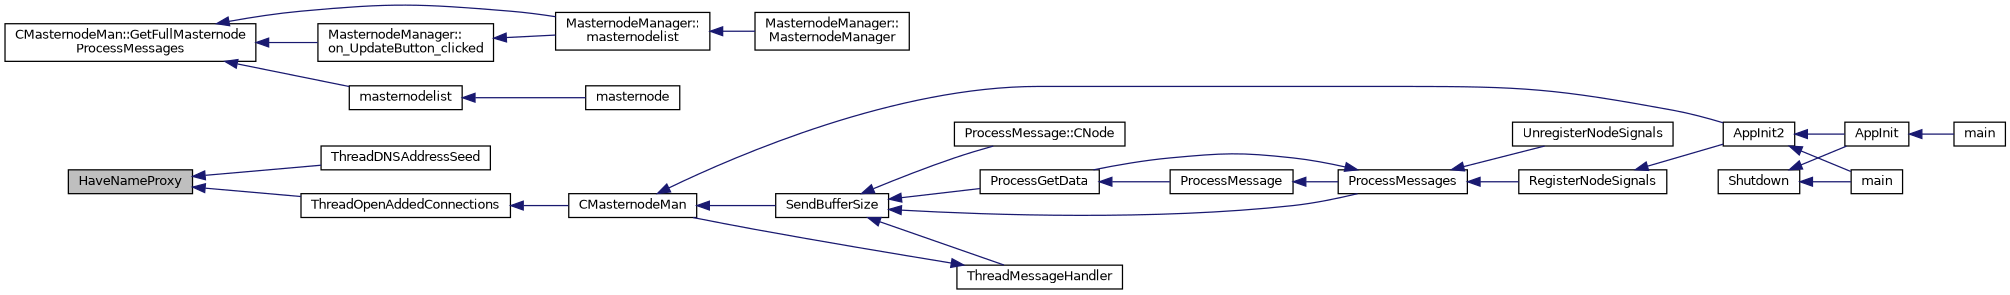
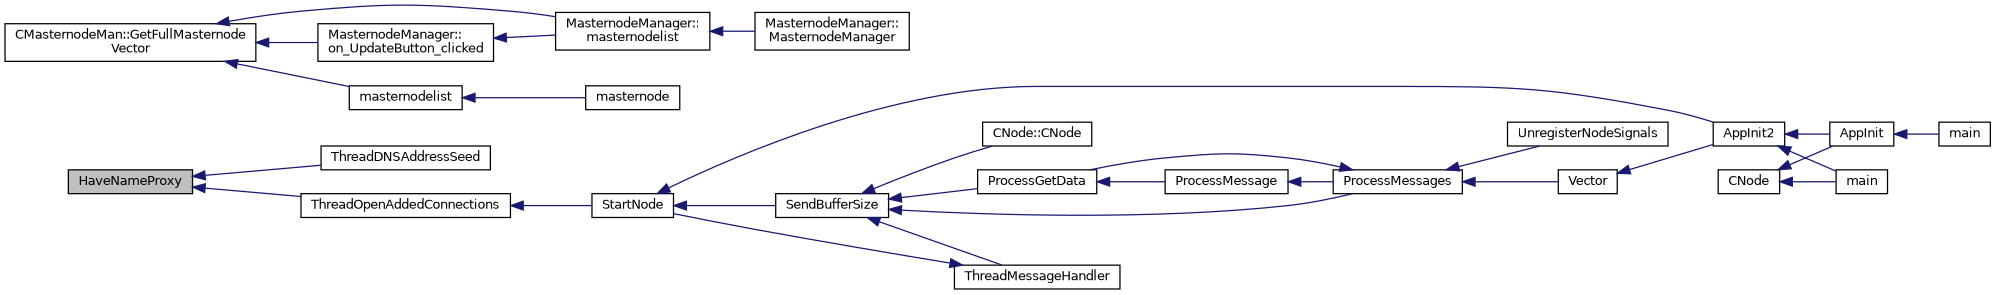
(130, 43) -> (130, 43)
(1040, 134) -> (1037, 134)
(1593, 182) -> (1588, 182)
(1759, 182) -> (1749, 182)
(633, 206) -> (633, 206)
